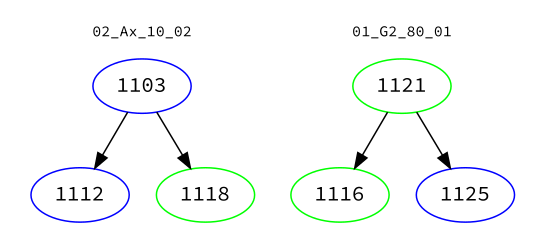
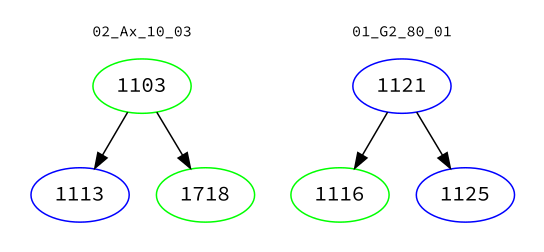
(143, 32) -> (143, 32)
(142, 86) -> (142, 86)
(402, 86) -> (402, 86)
(80, 195) -> (80, 195)
(206, 195) -> (206, 195)
